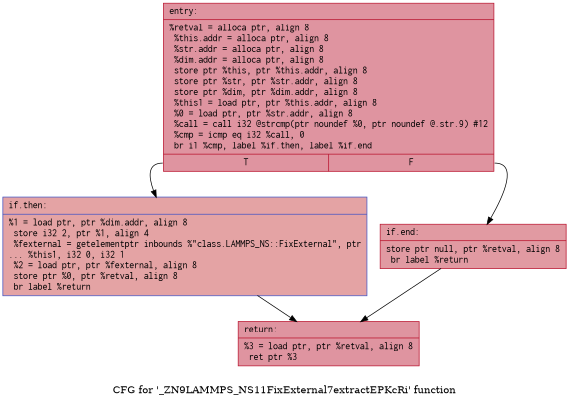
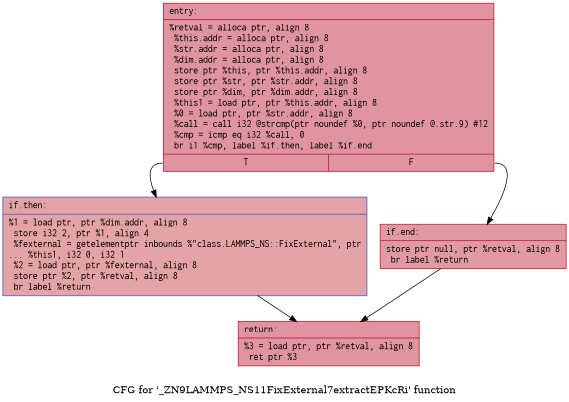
(93, 276) -> (93, 276)
